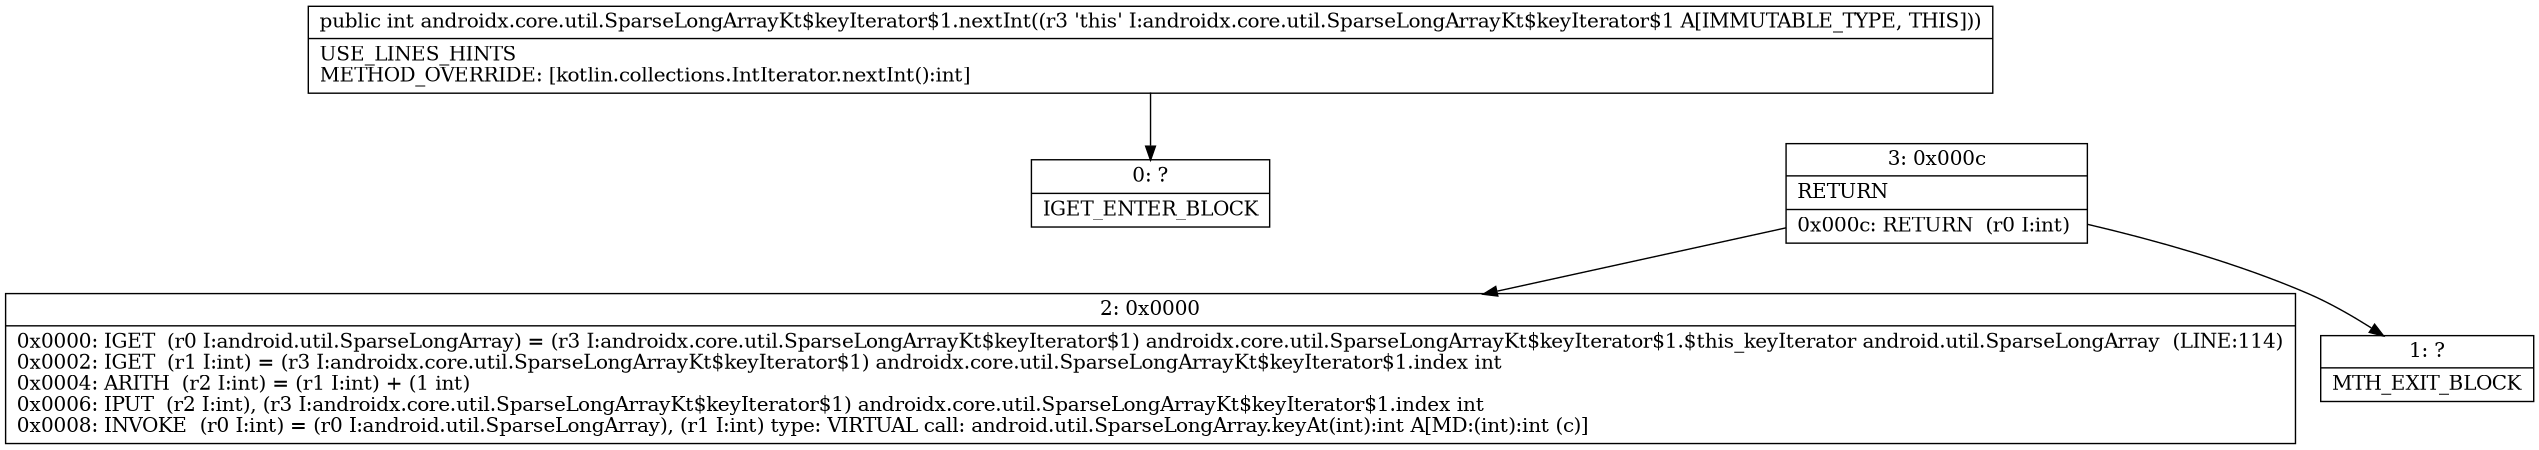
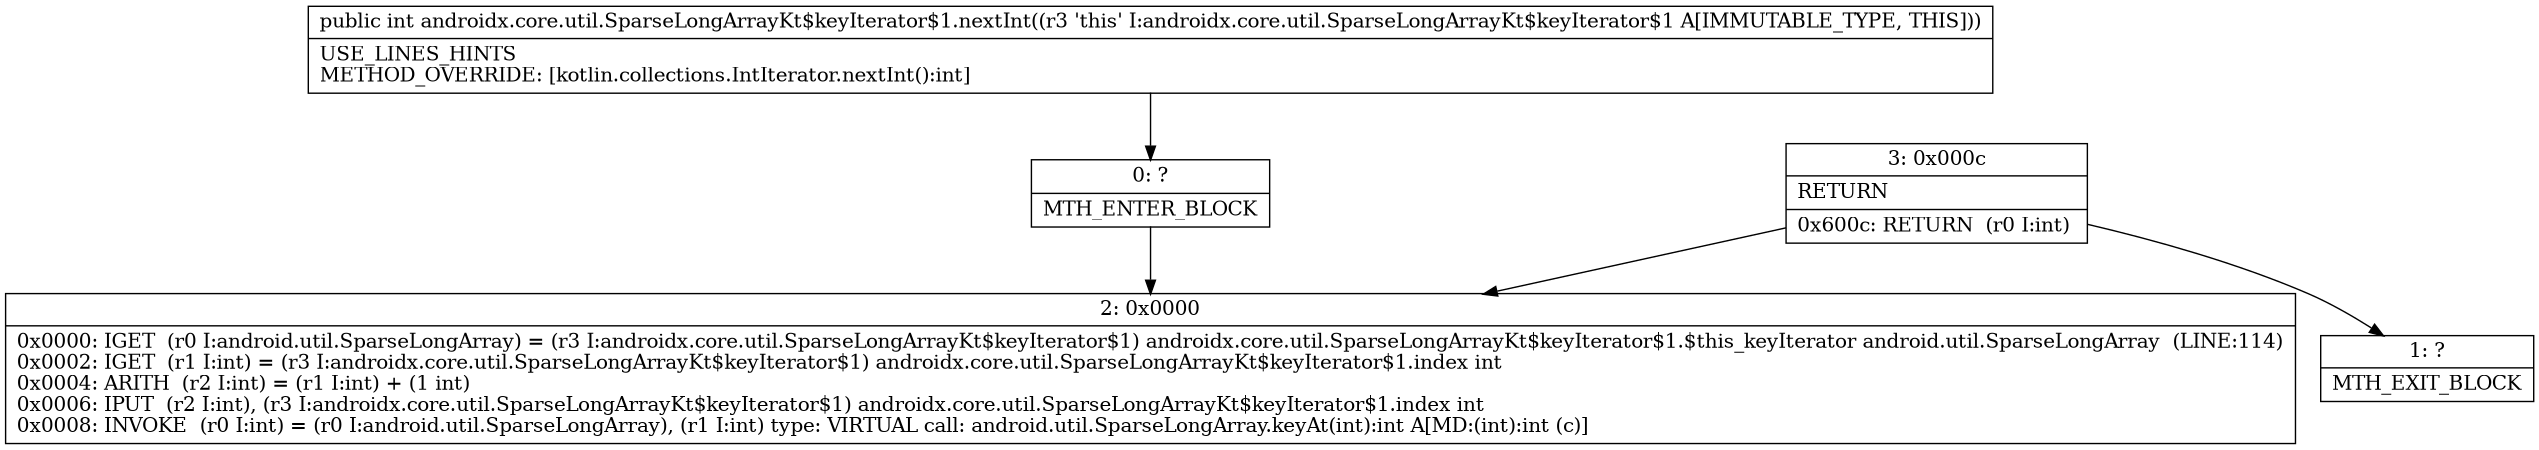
(1151, 210) -> (1151, 210)
(1937, 226) -> (1937, 226)
none -> (1151, 253)
